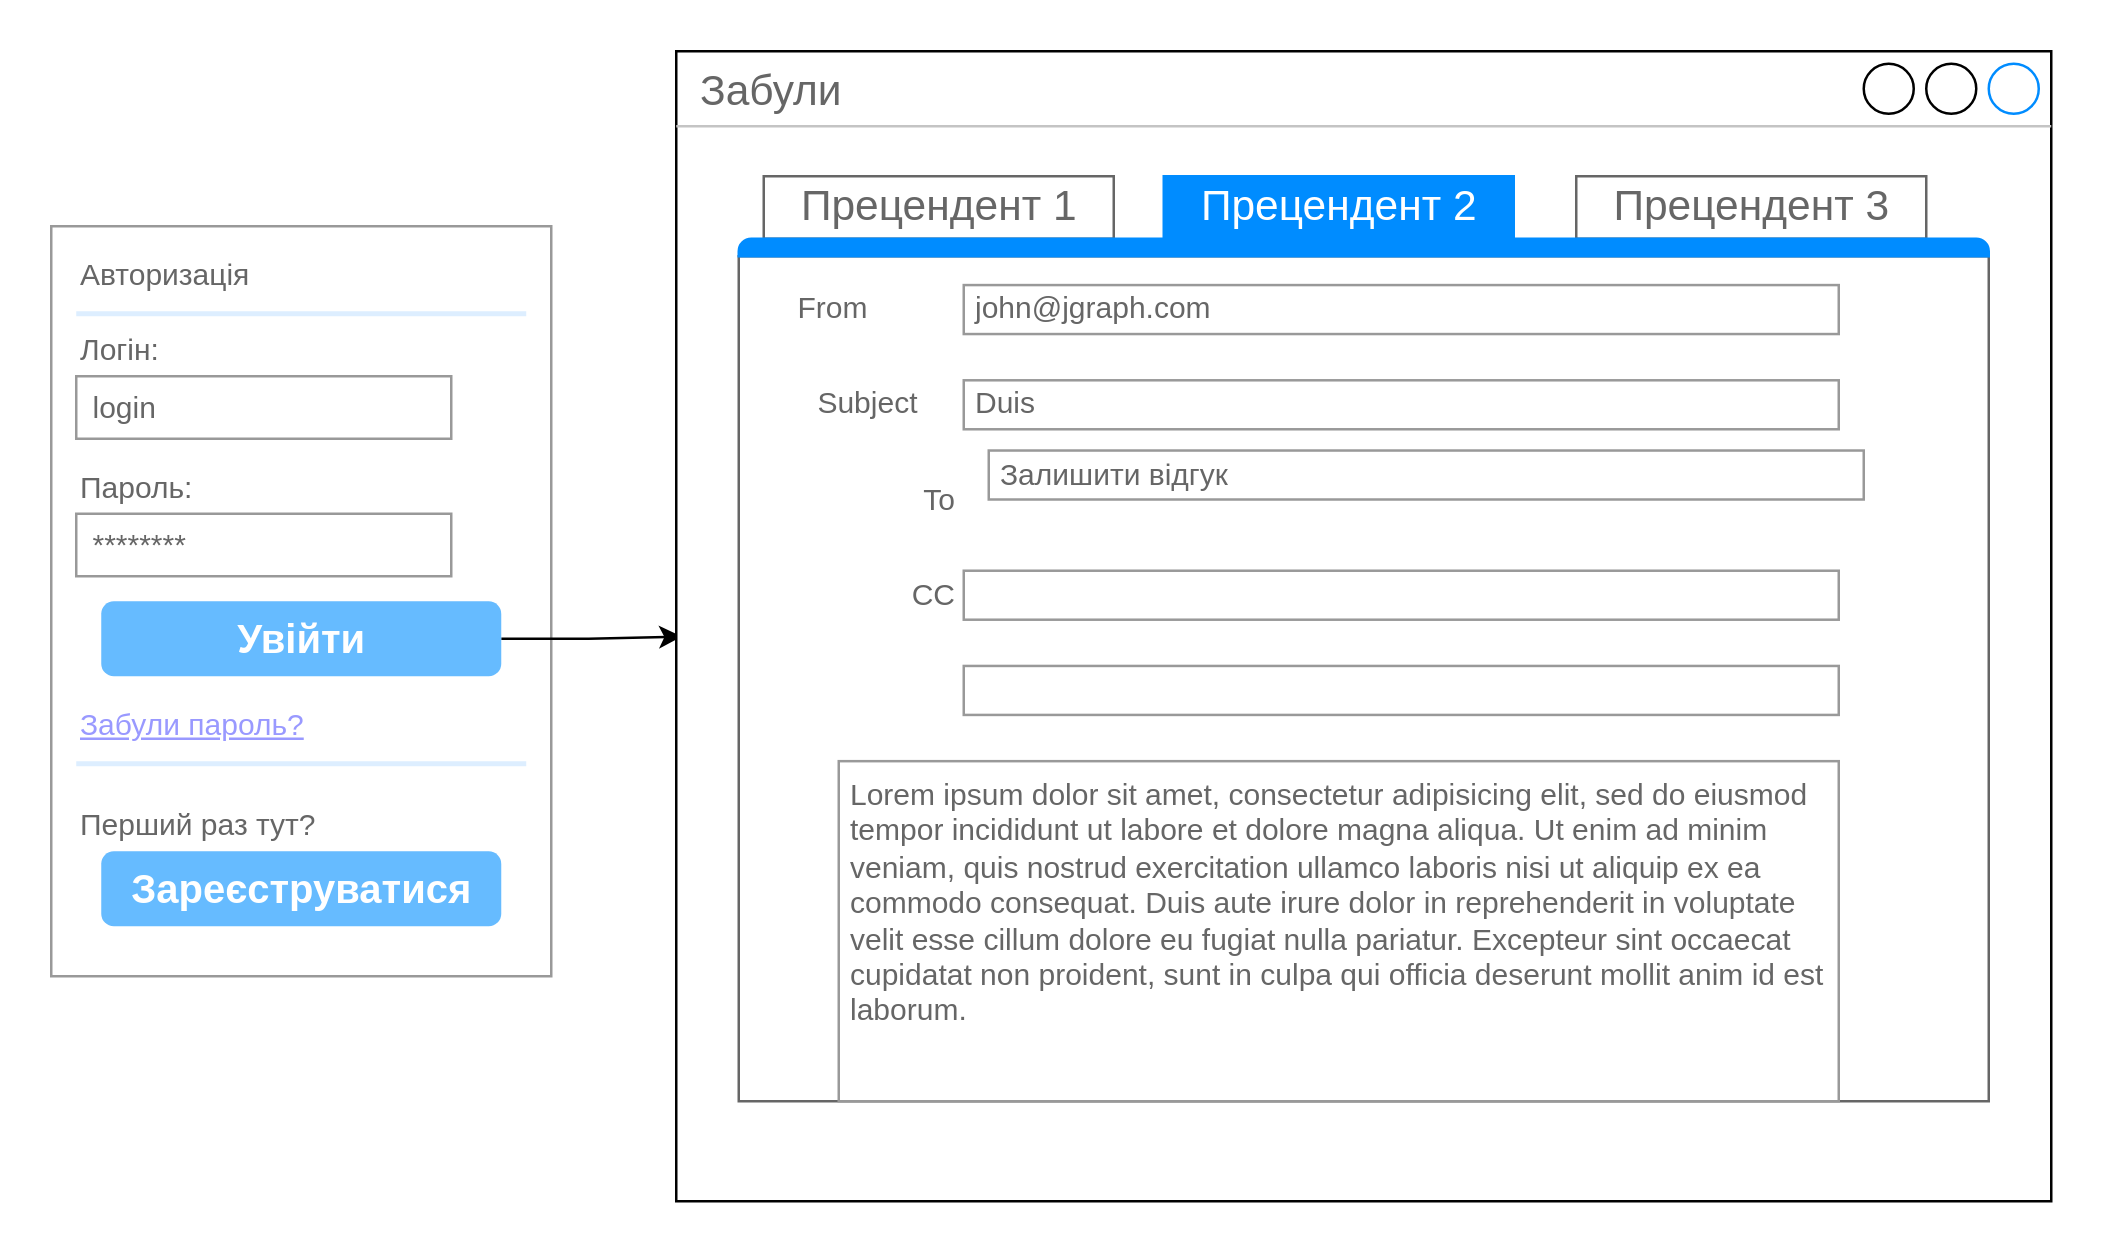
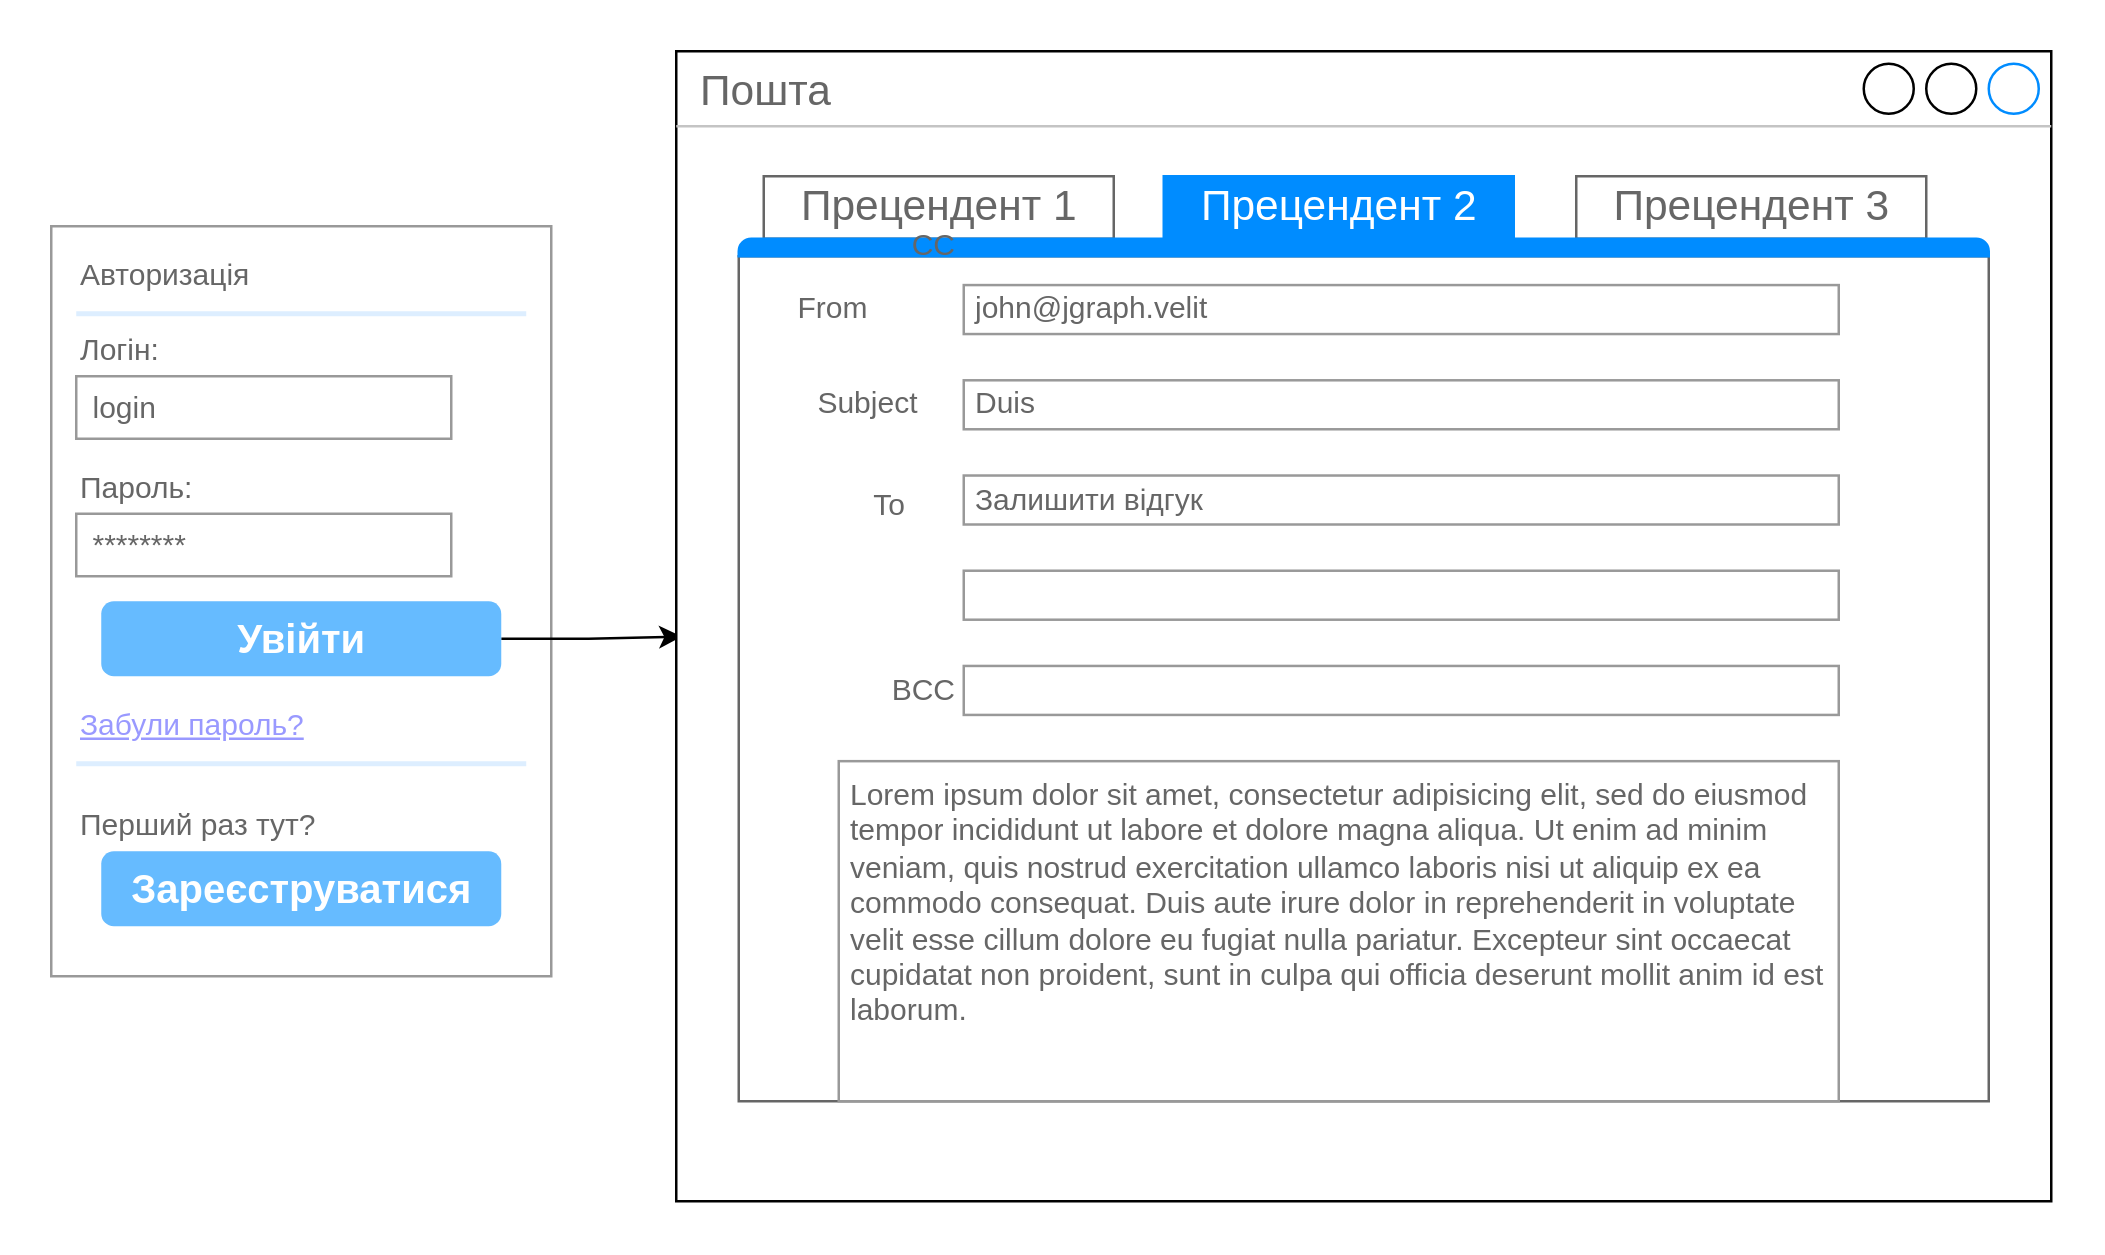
(773, 94) -> (761, 94)
(1098, 309) -> (1107, 309)
(1426, 475) -> (1401, 500)
(901, 500) -> (876, 507)
(901, 595) -> (901, 245)
none -> (901, 690)
